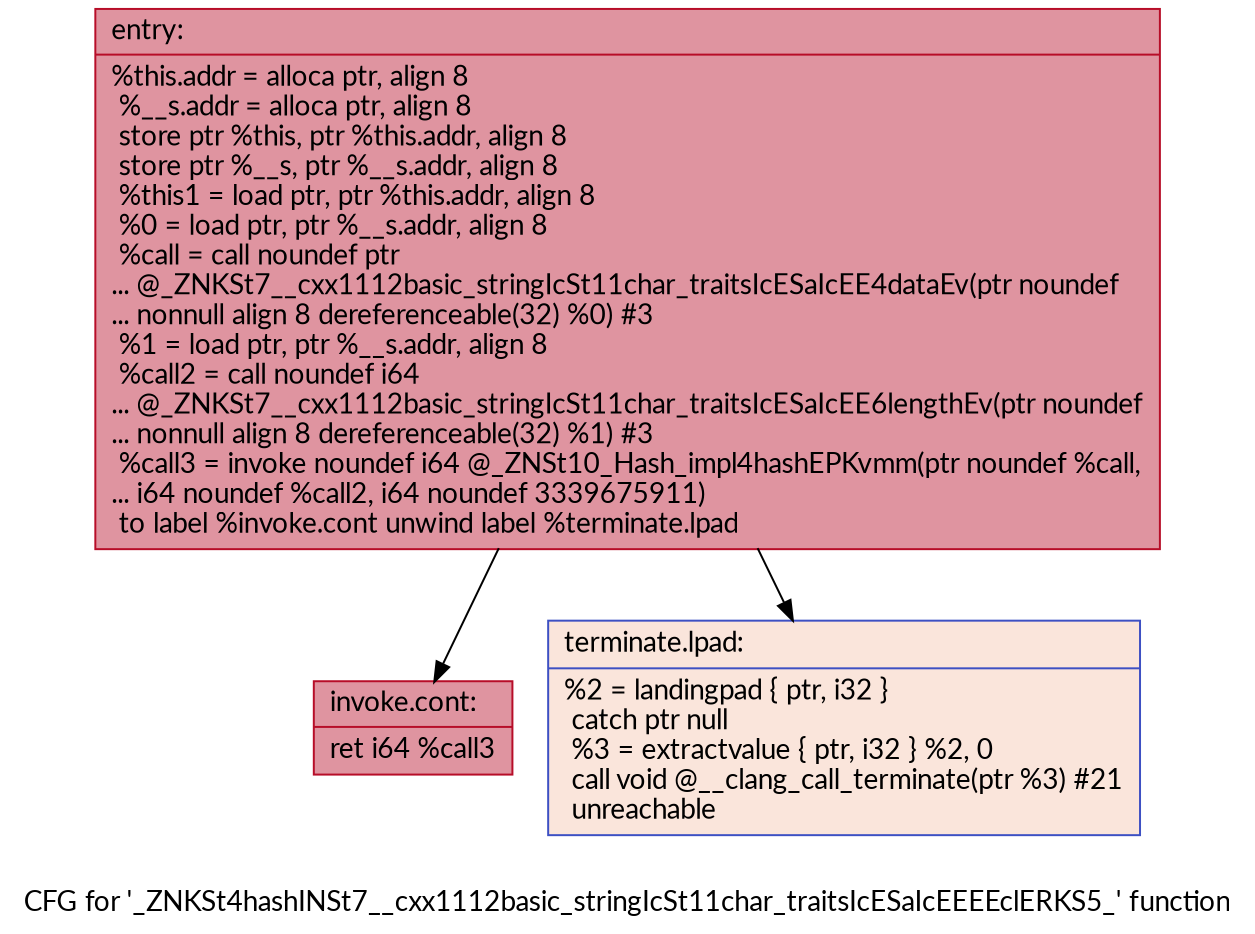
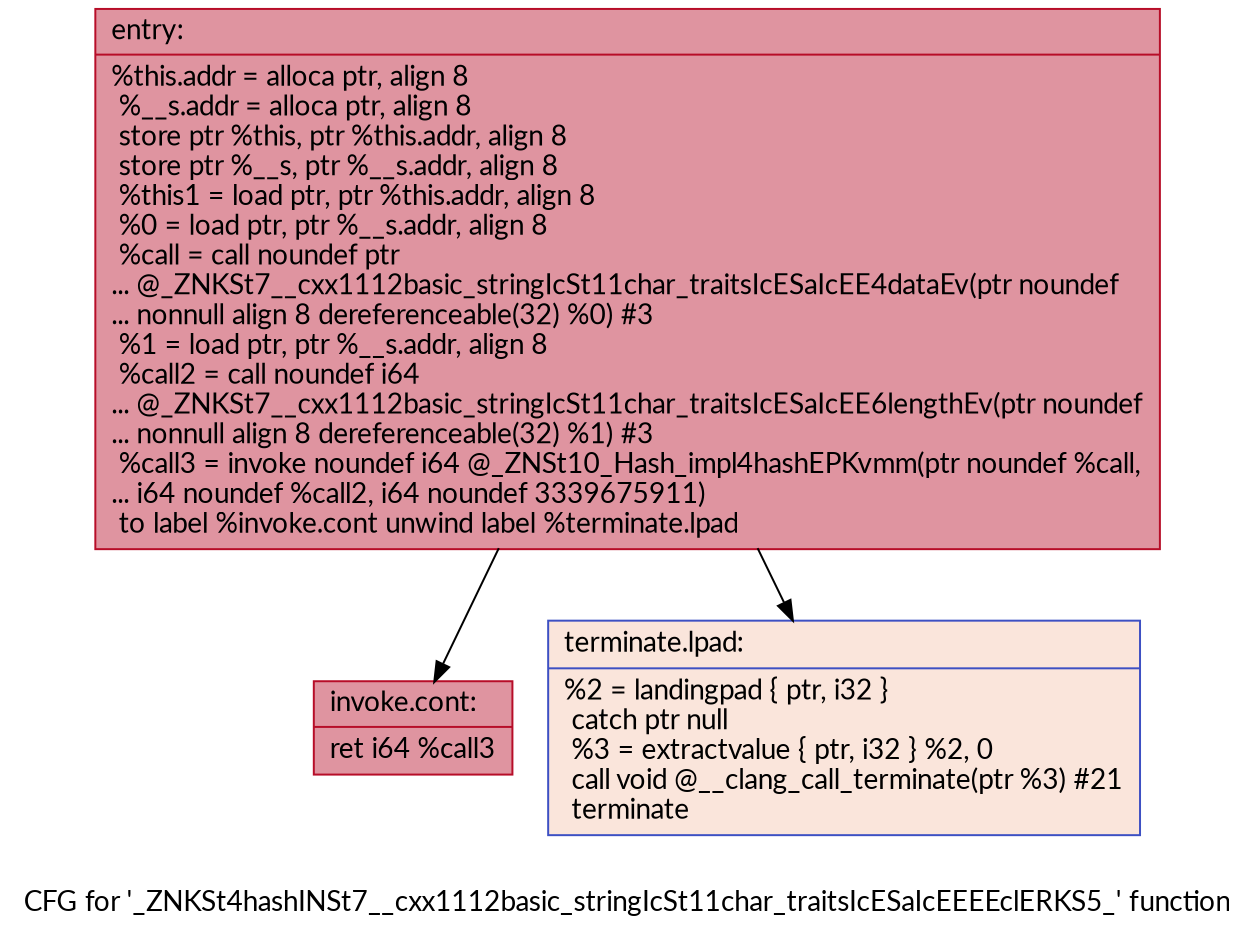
(641, 810) -> (628, 810)
